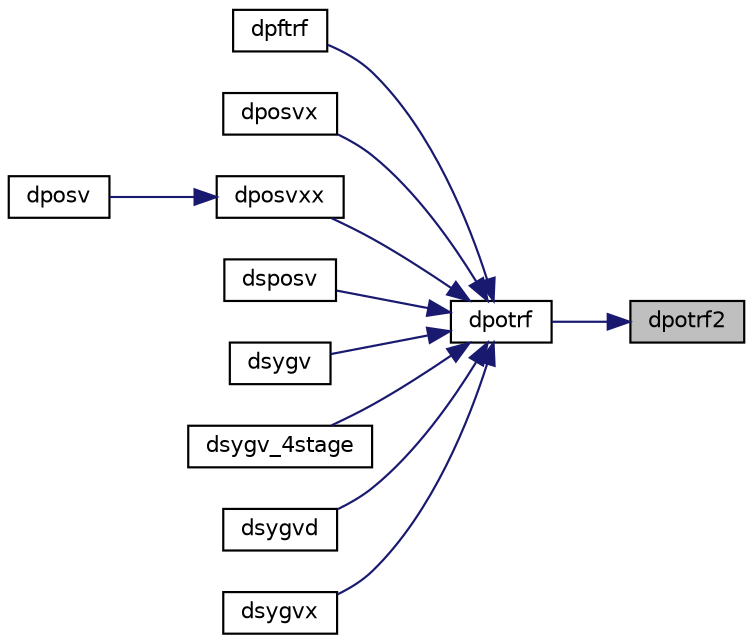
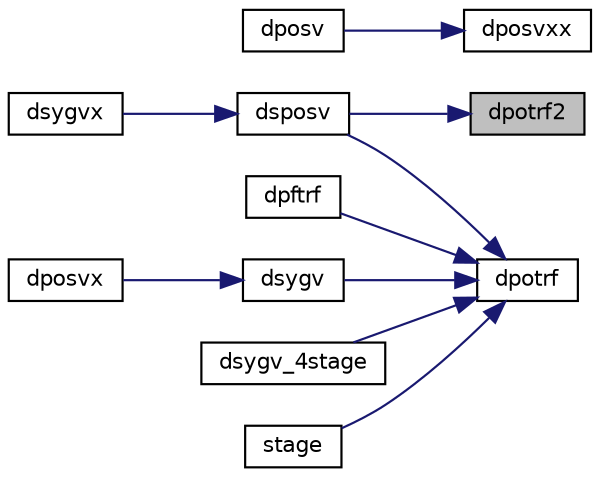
(416, 199) -> (172, 280)
(393, 251) -> none
(580, 322) -> (398, 114)
(431, 493) -> (169, 114)
(280, 530) -> (293, 447)
